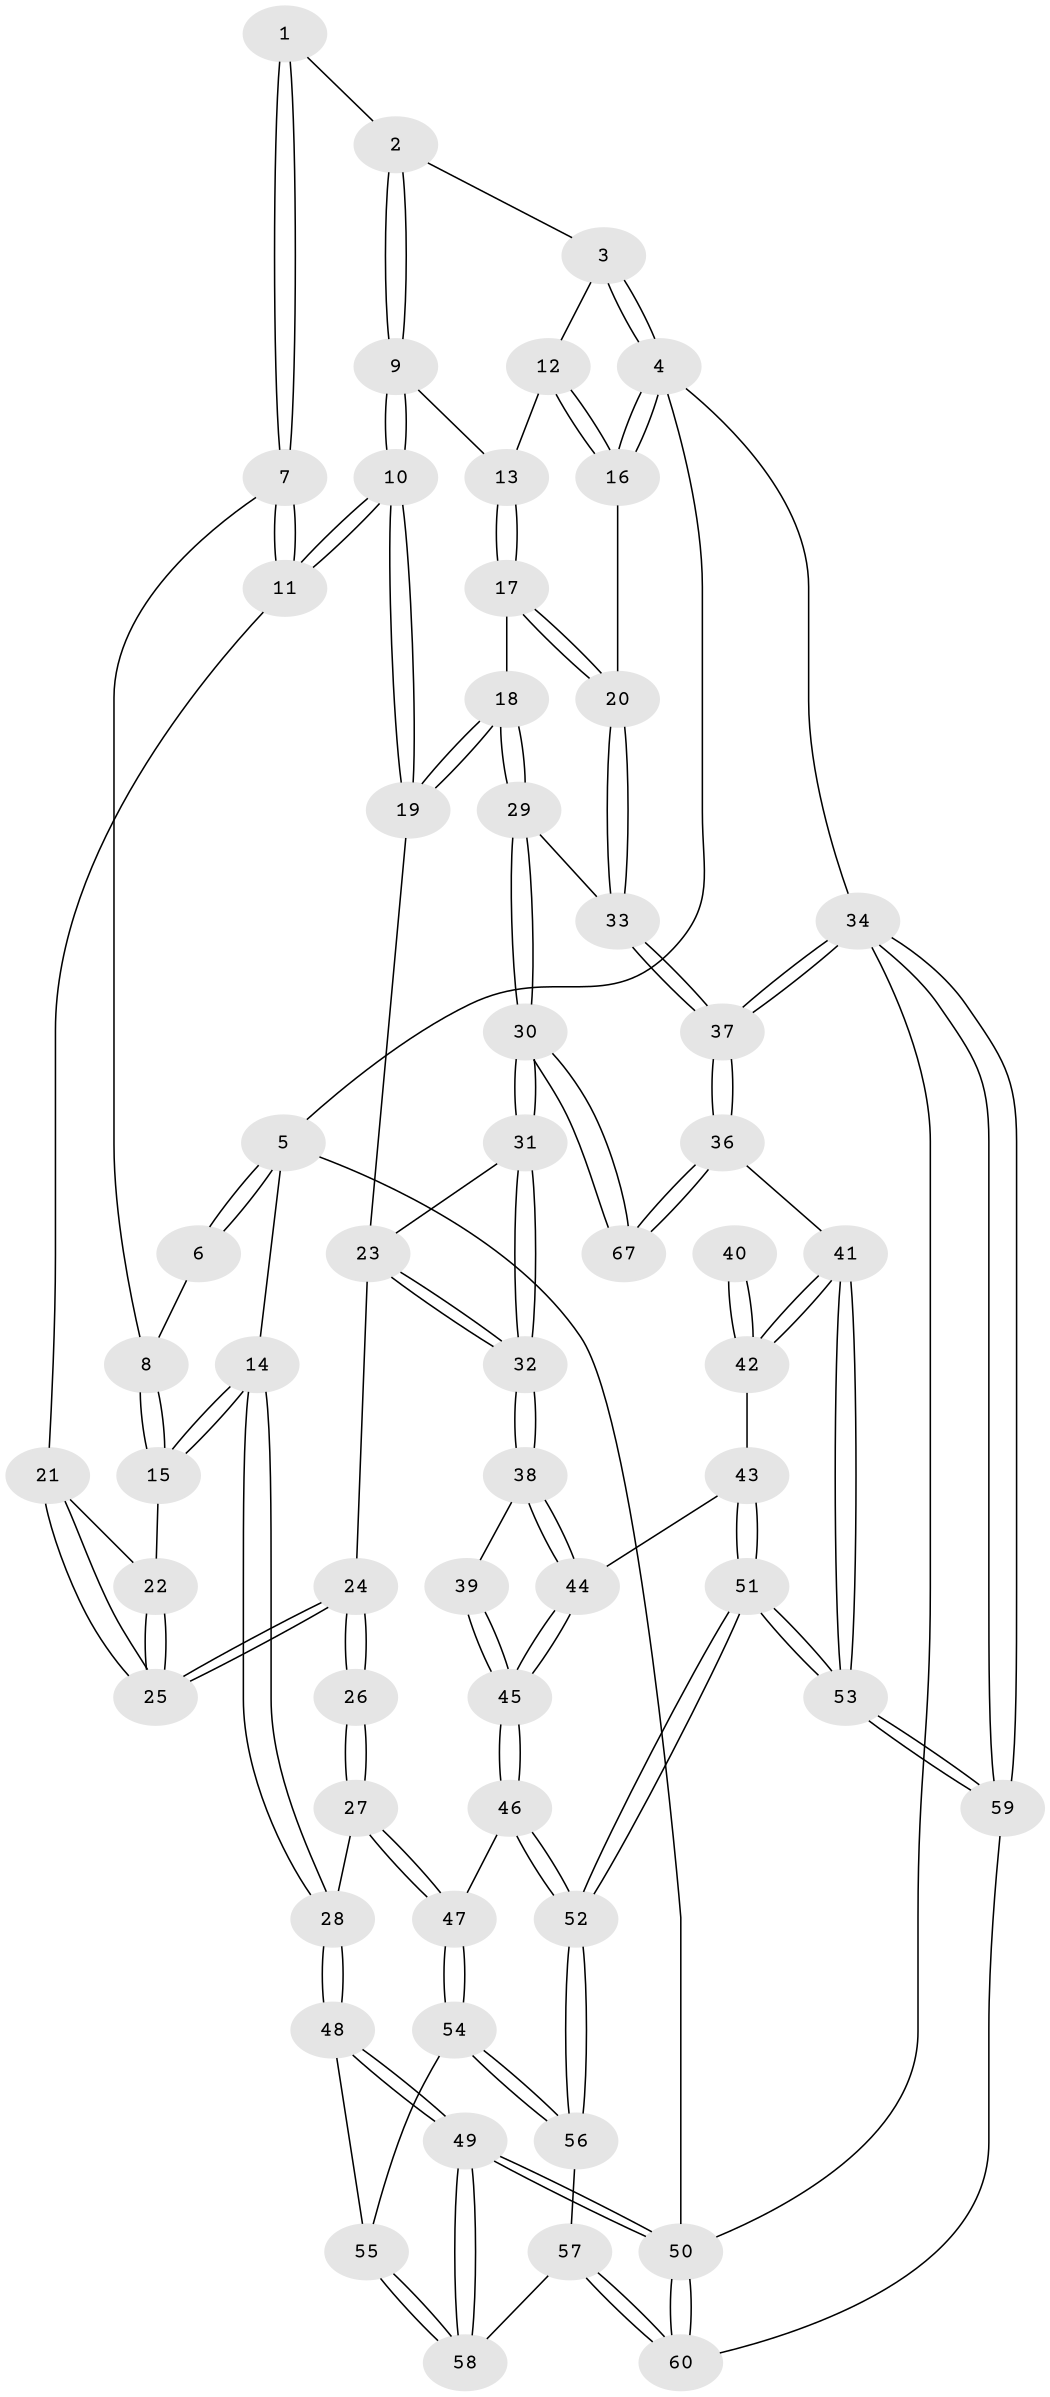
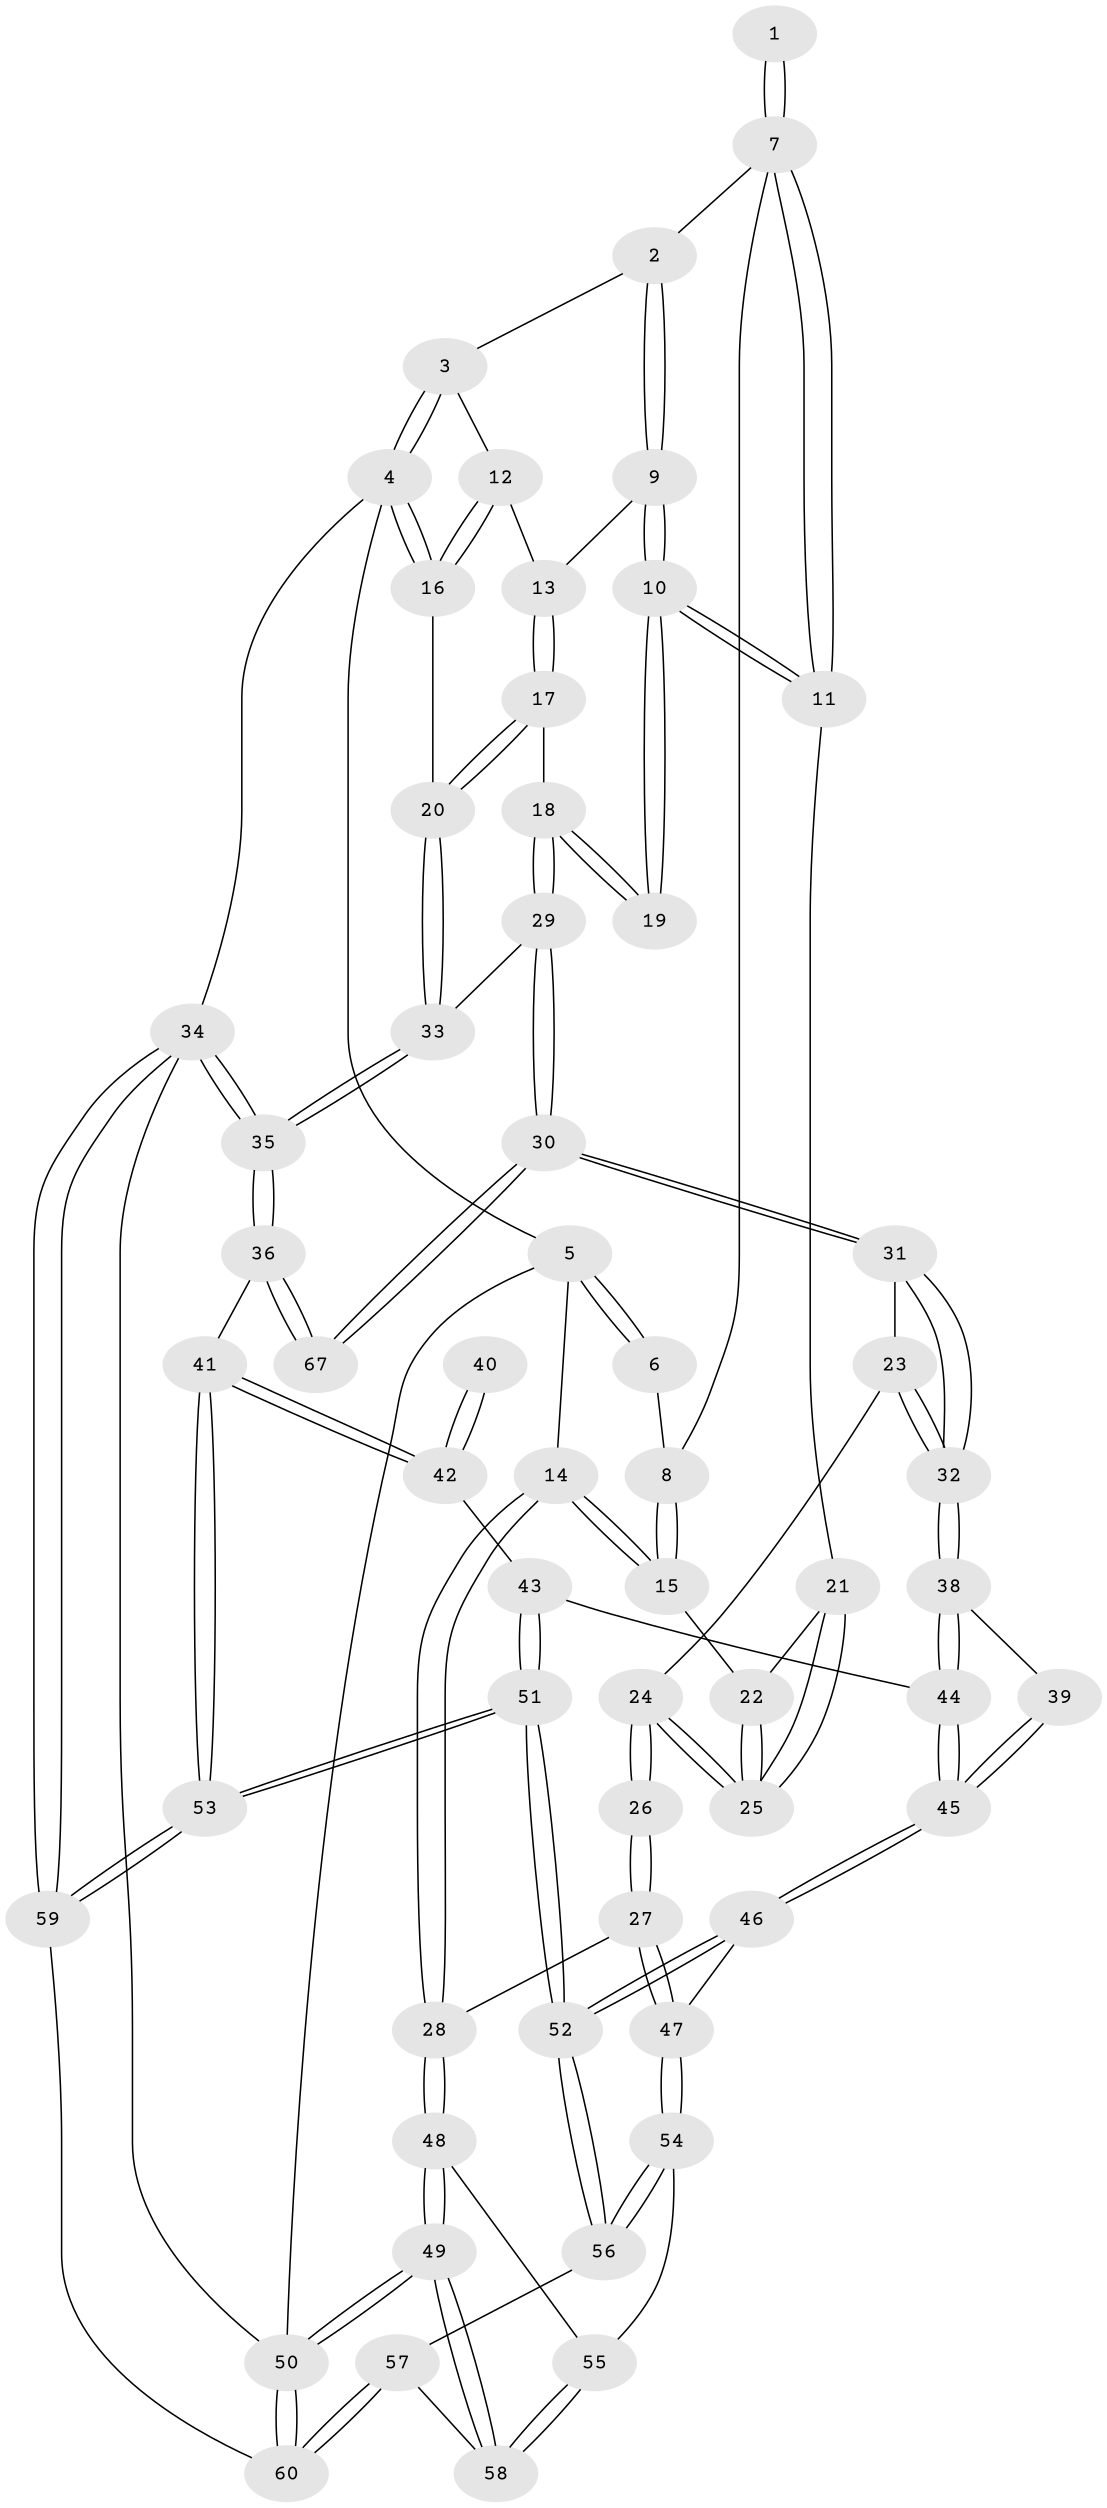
(340, 89) -> (715, 200)
(388, 1032) -> none
(722, 1032) -> (263, 1143)
